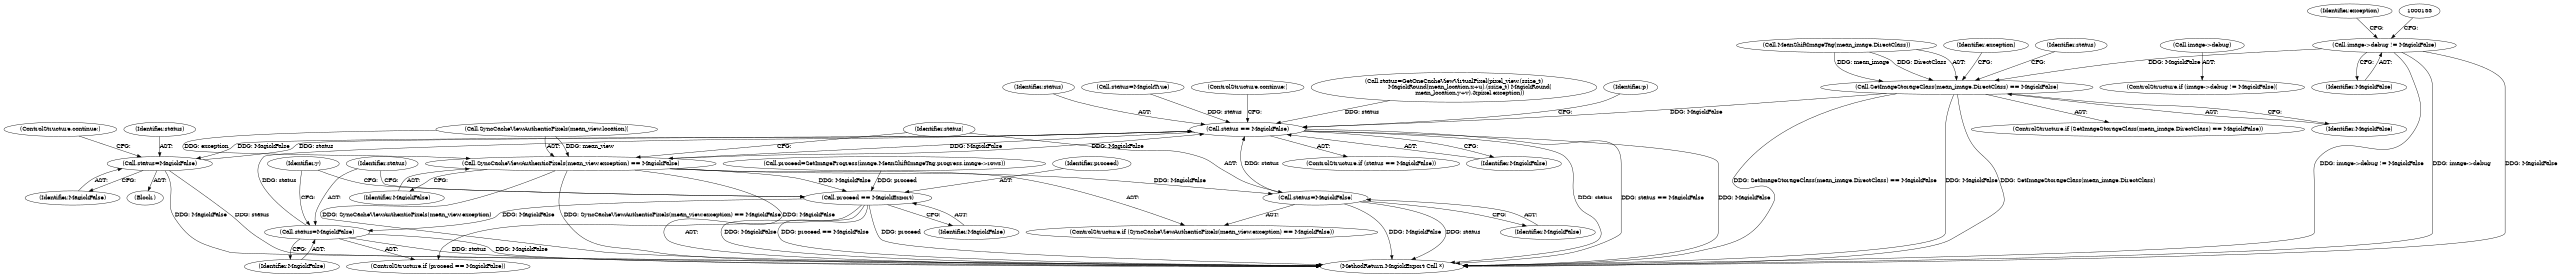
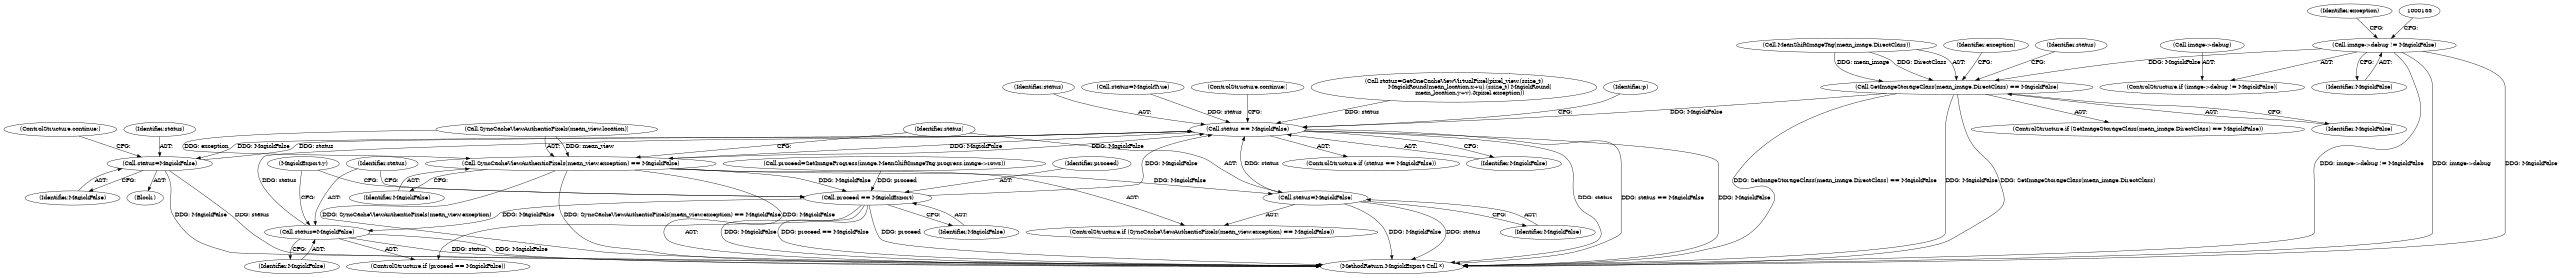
none -> (2296, 66)
(303, 164) -> (303, 164)
none -> (1082, 189)
